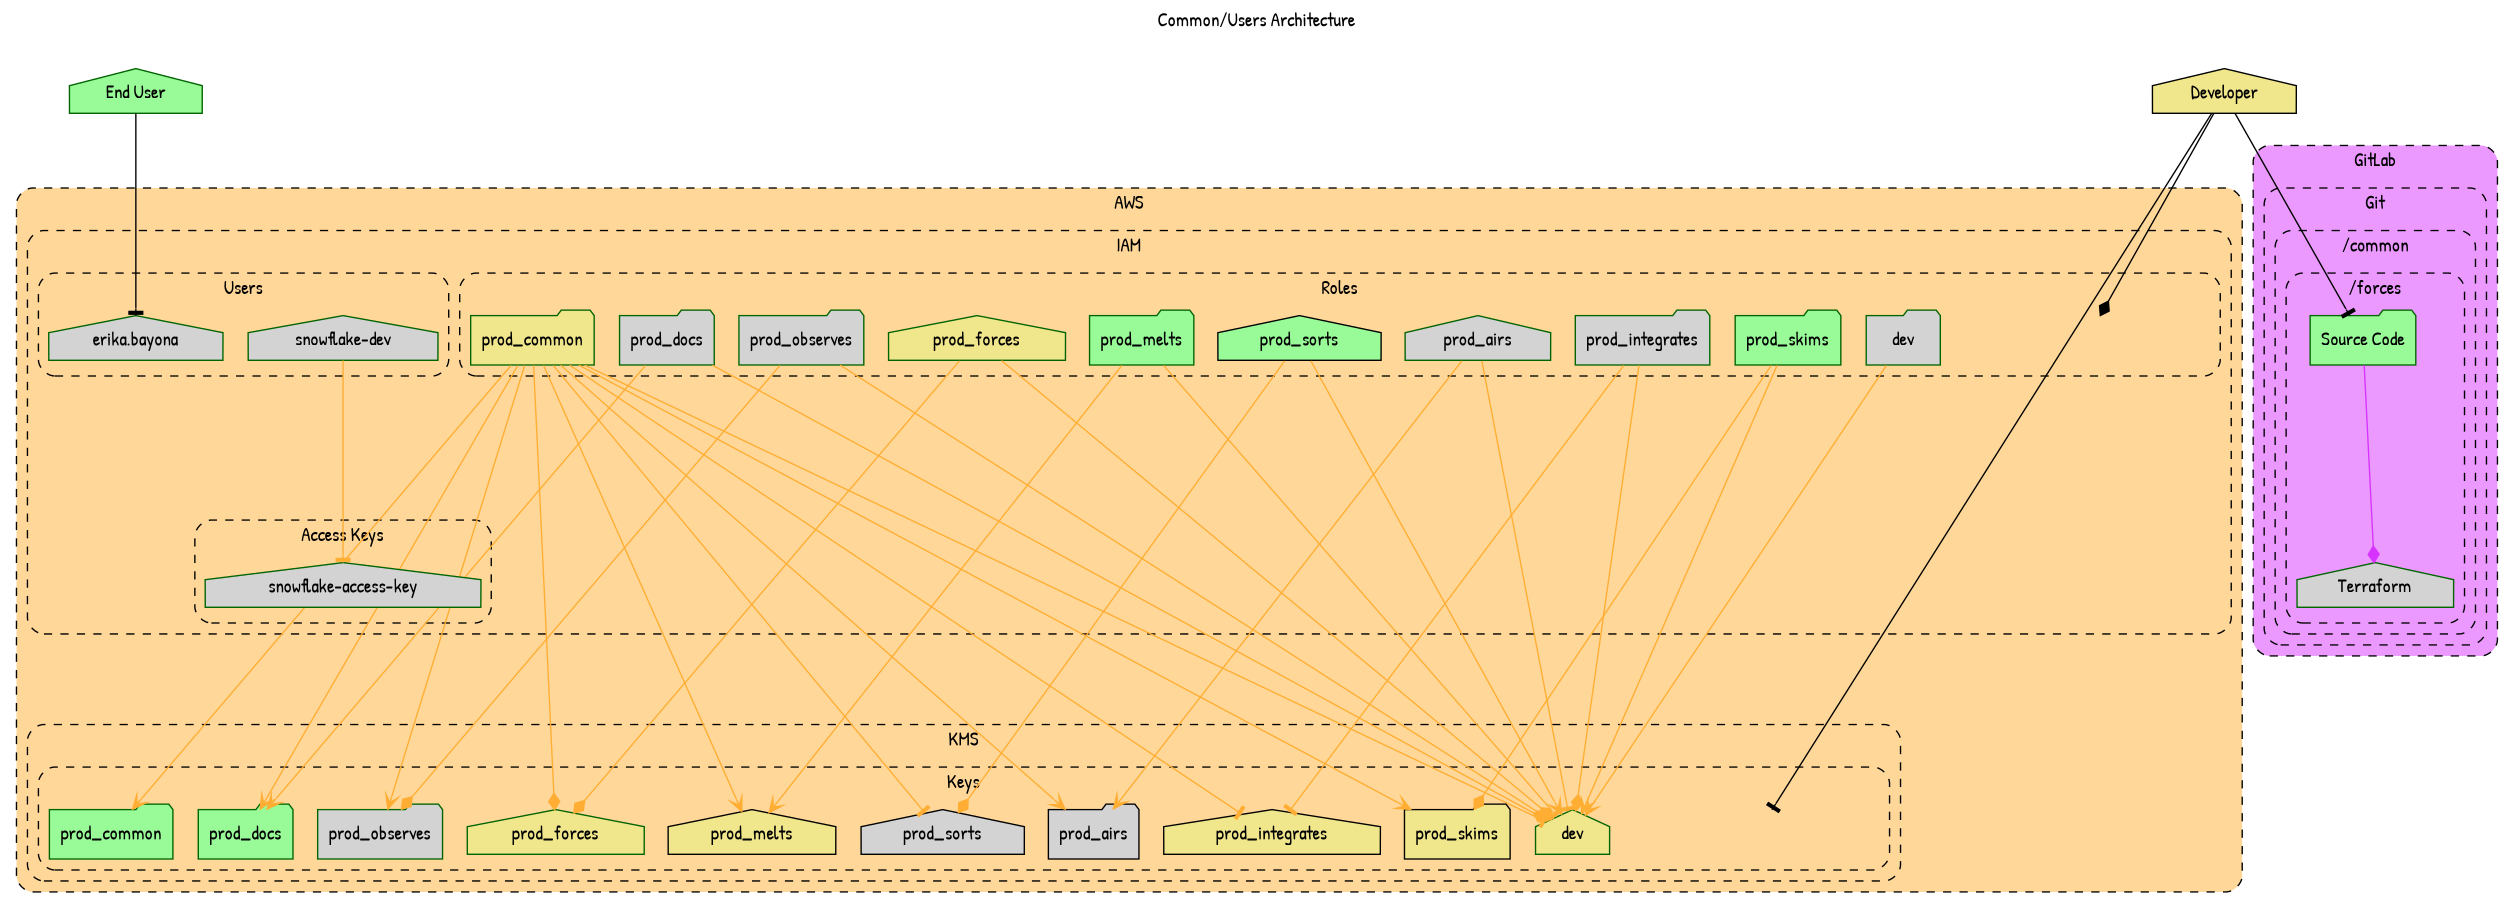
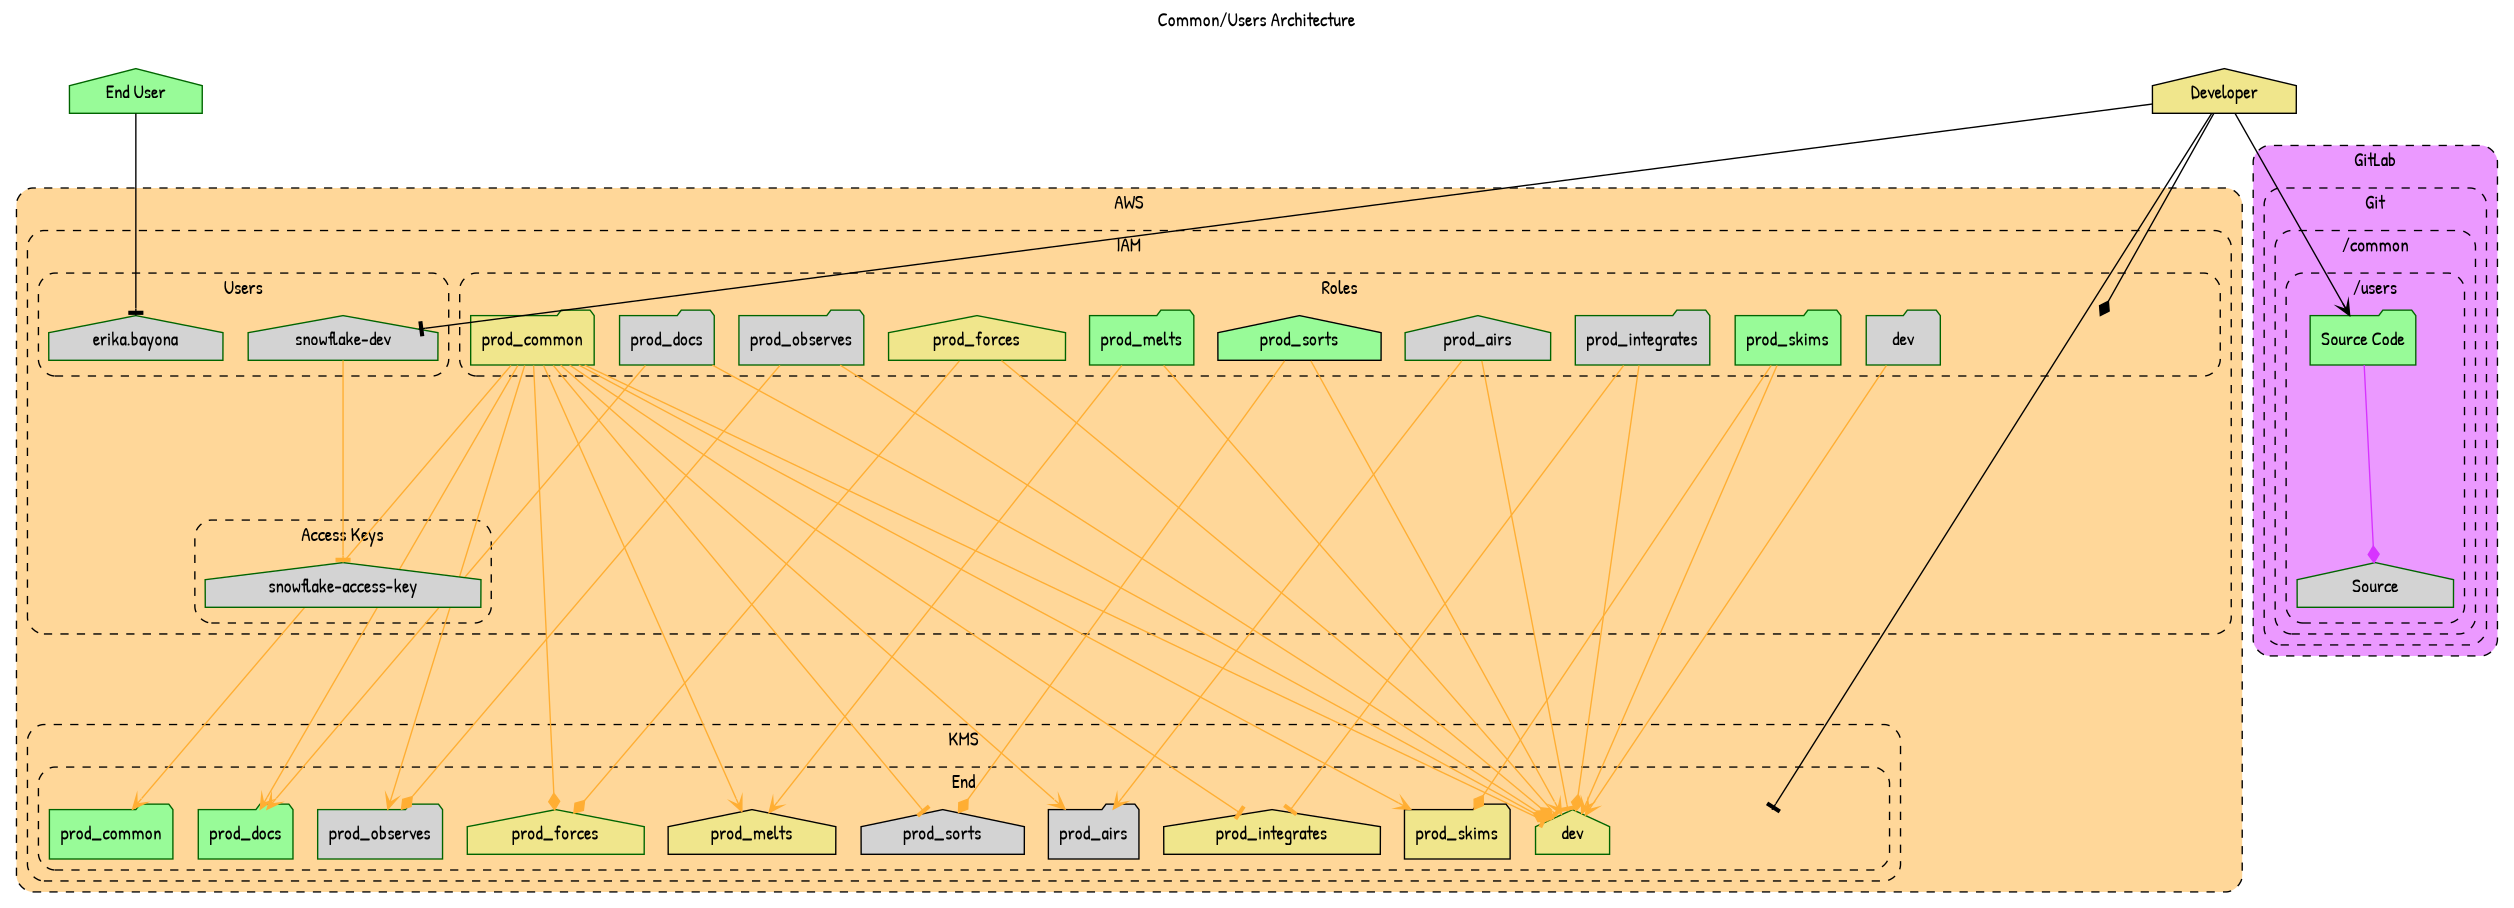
(2291, 211) -> (2291, 211)
none -> (1289, 216)
(2375, 289) -> (2375, 289)
(2375, 587) -> (2375, 587)
(964, 783) -> (964, 783)
